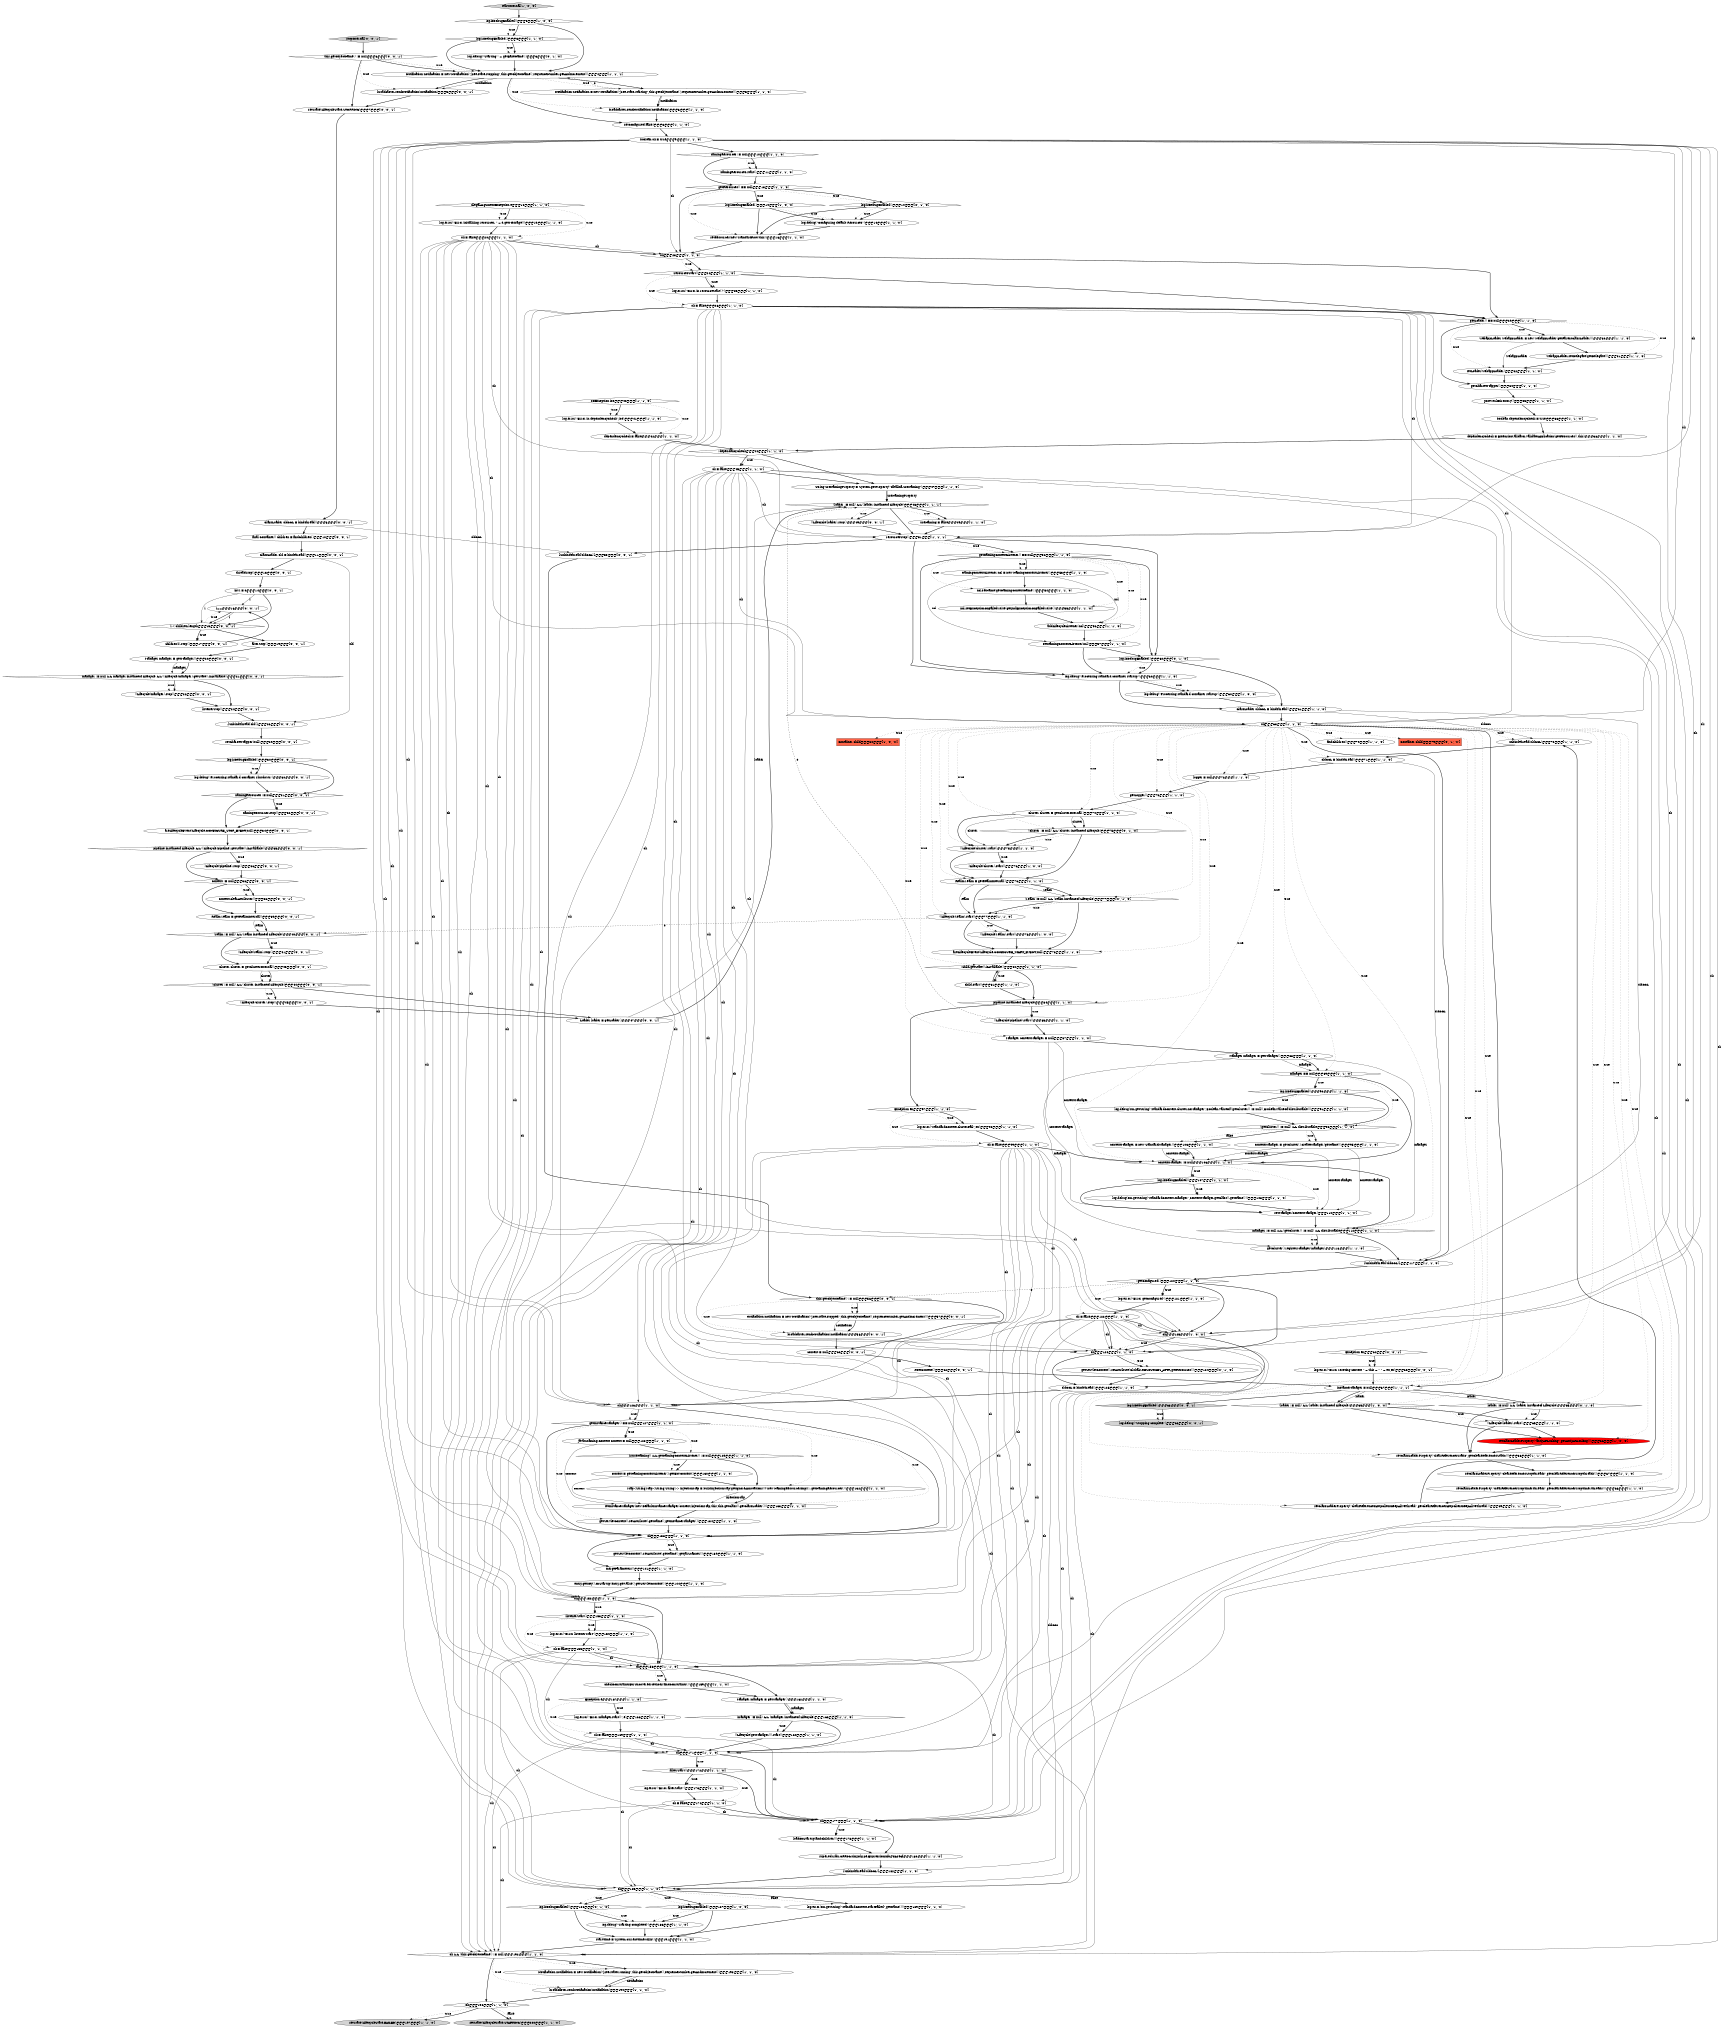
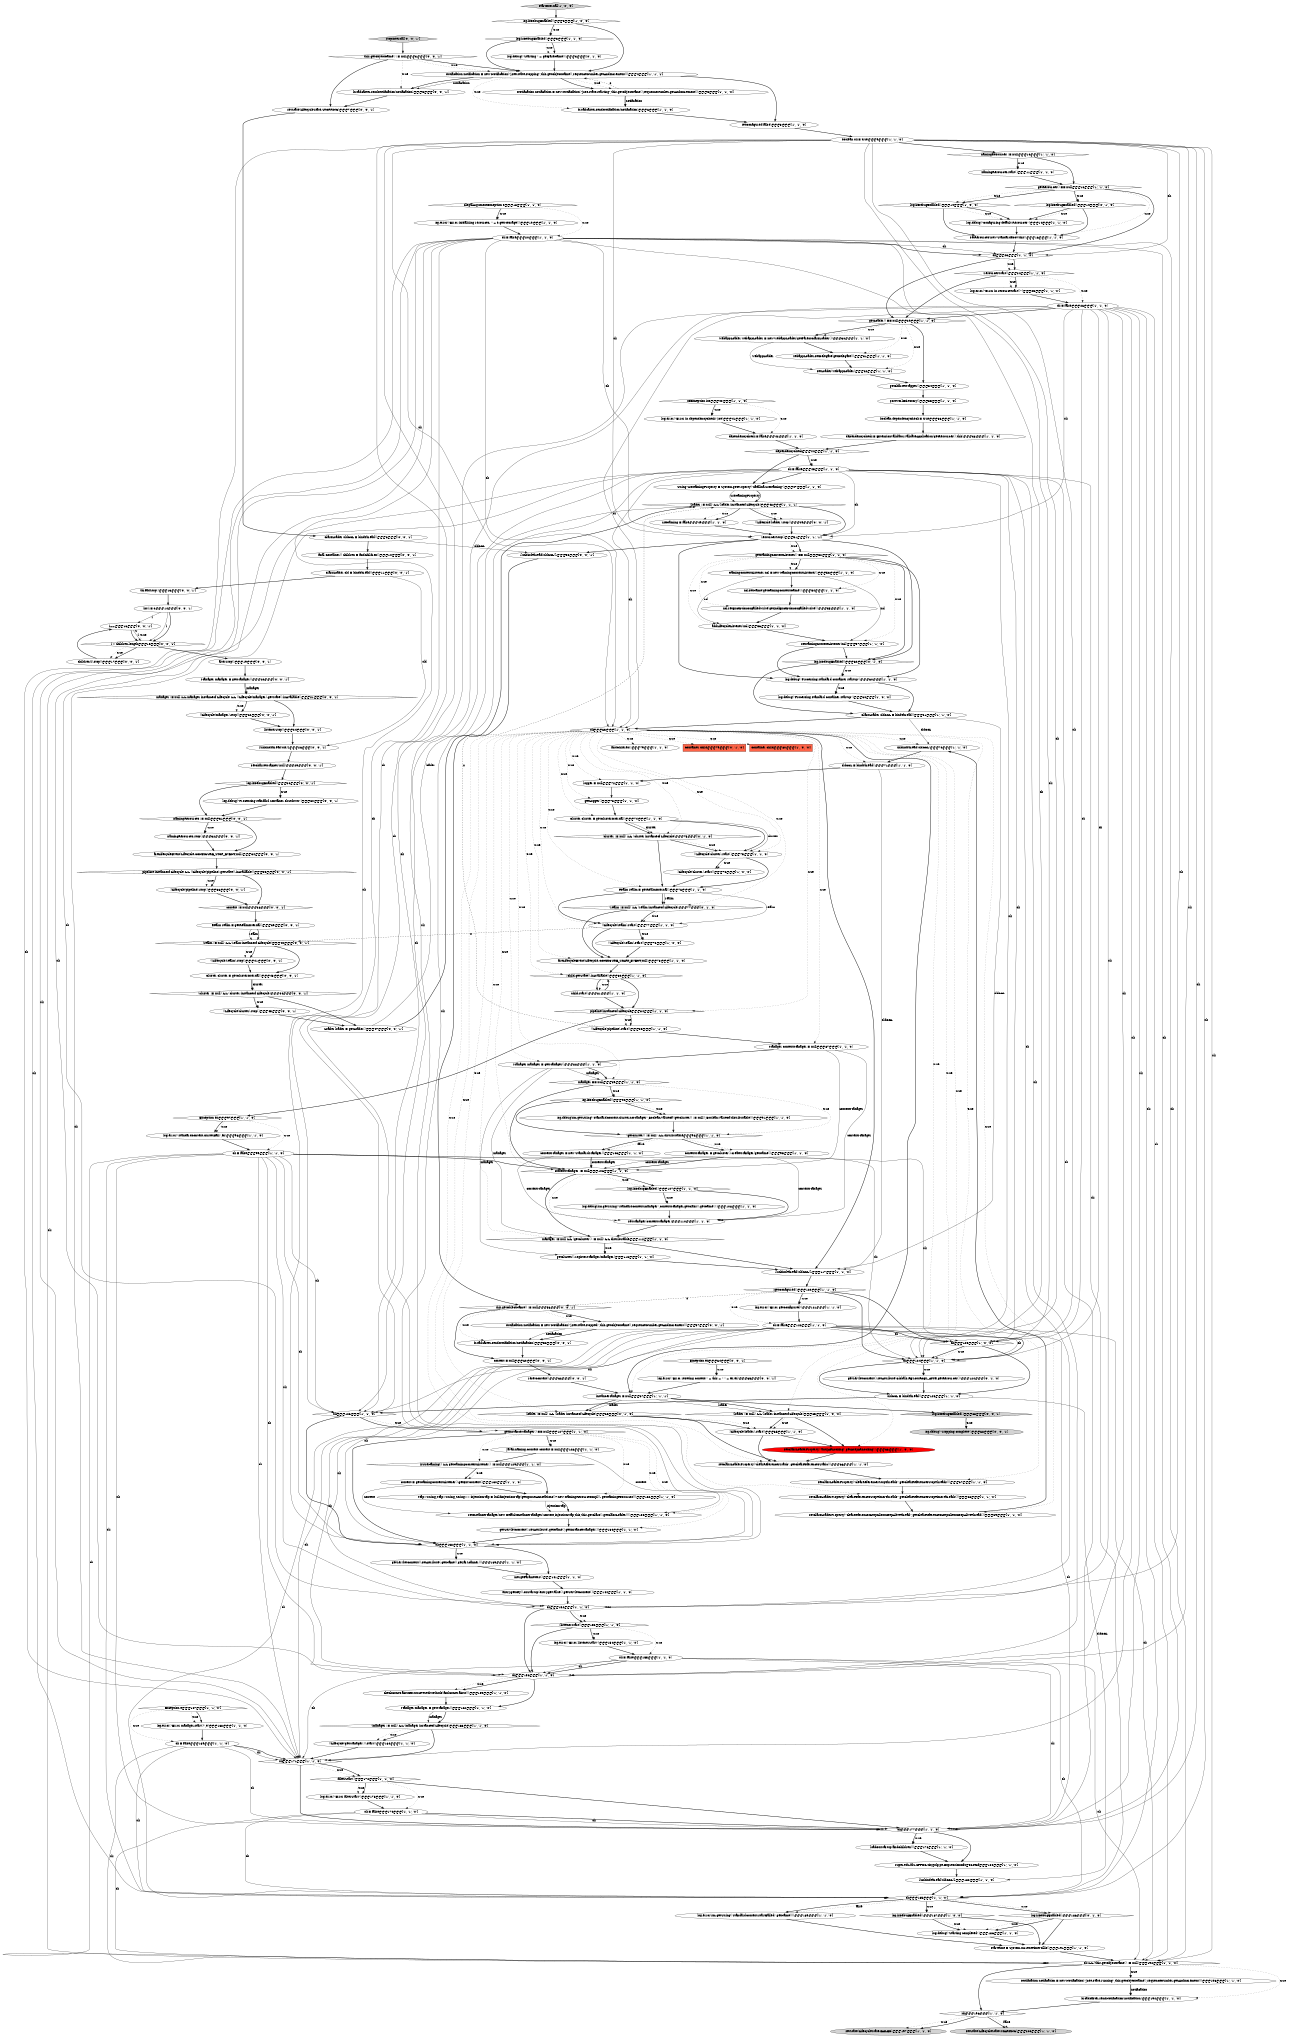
(255, 899) -> none
